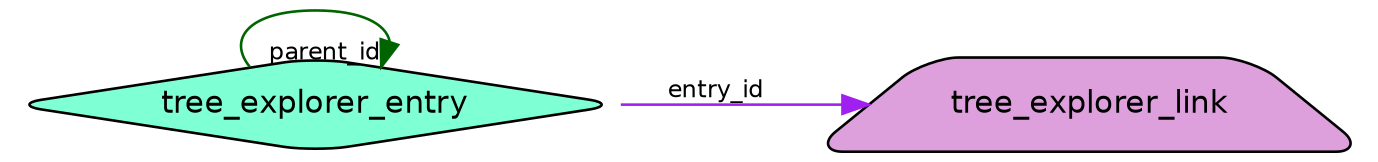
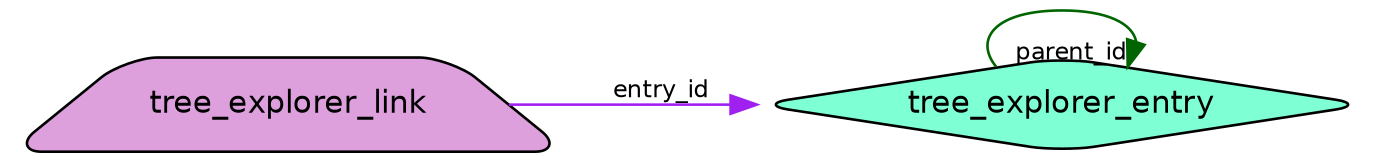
(731, 105) -> (620, 105)
